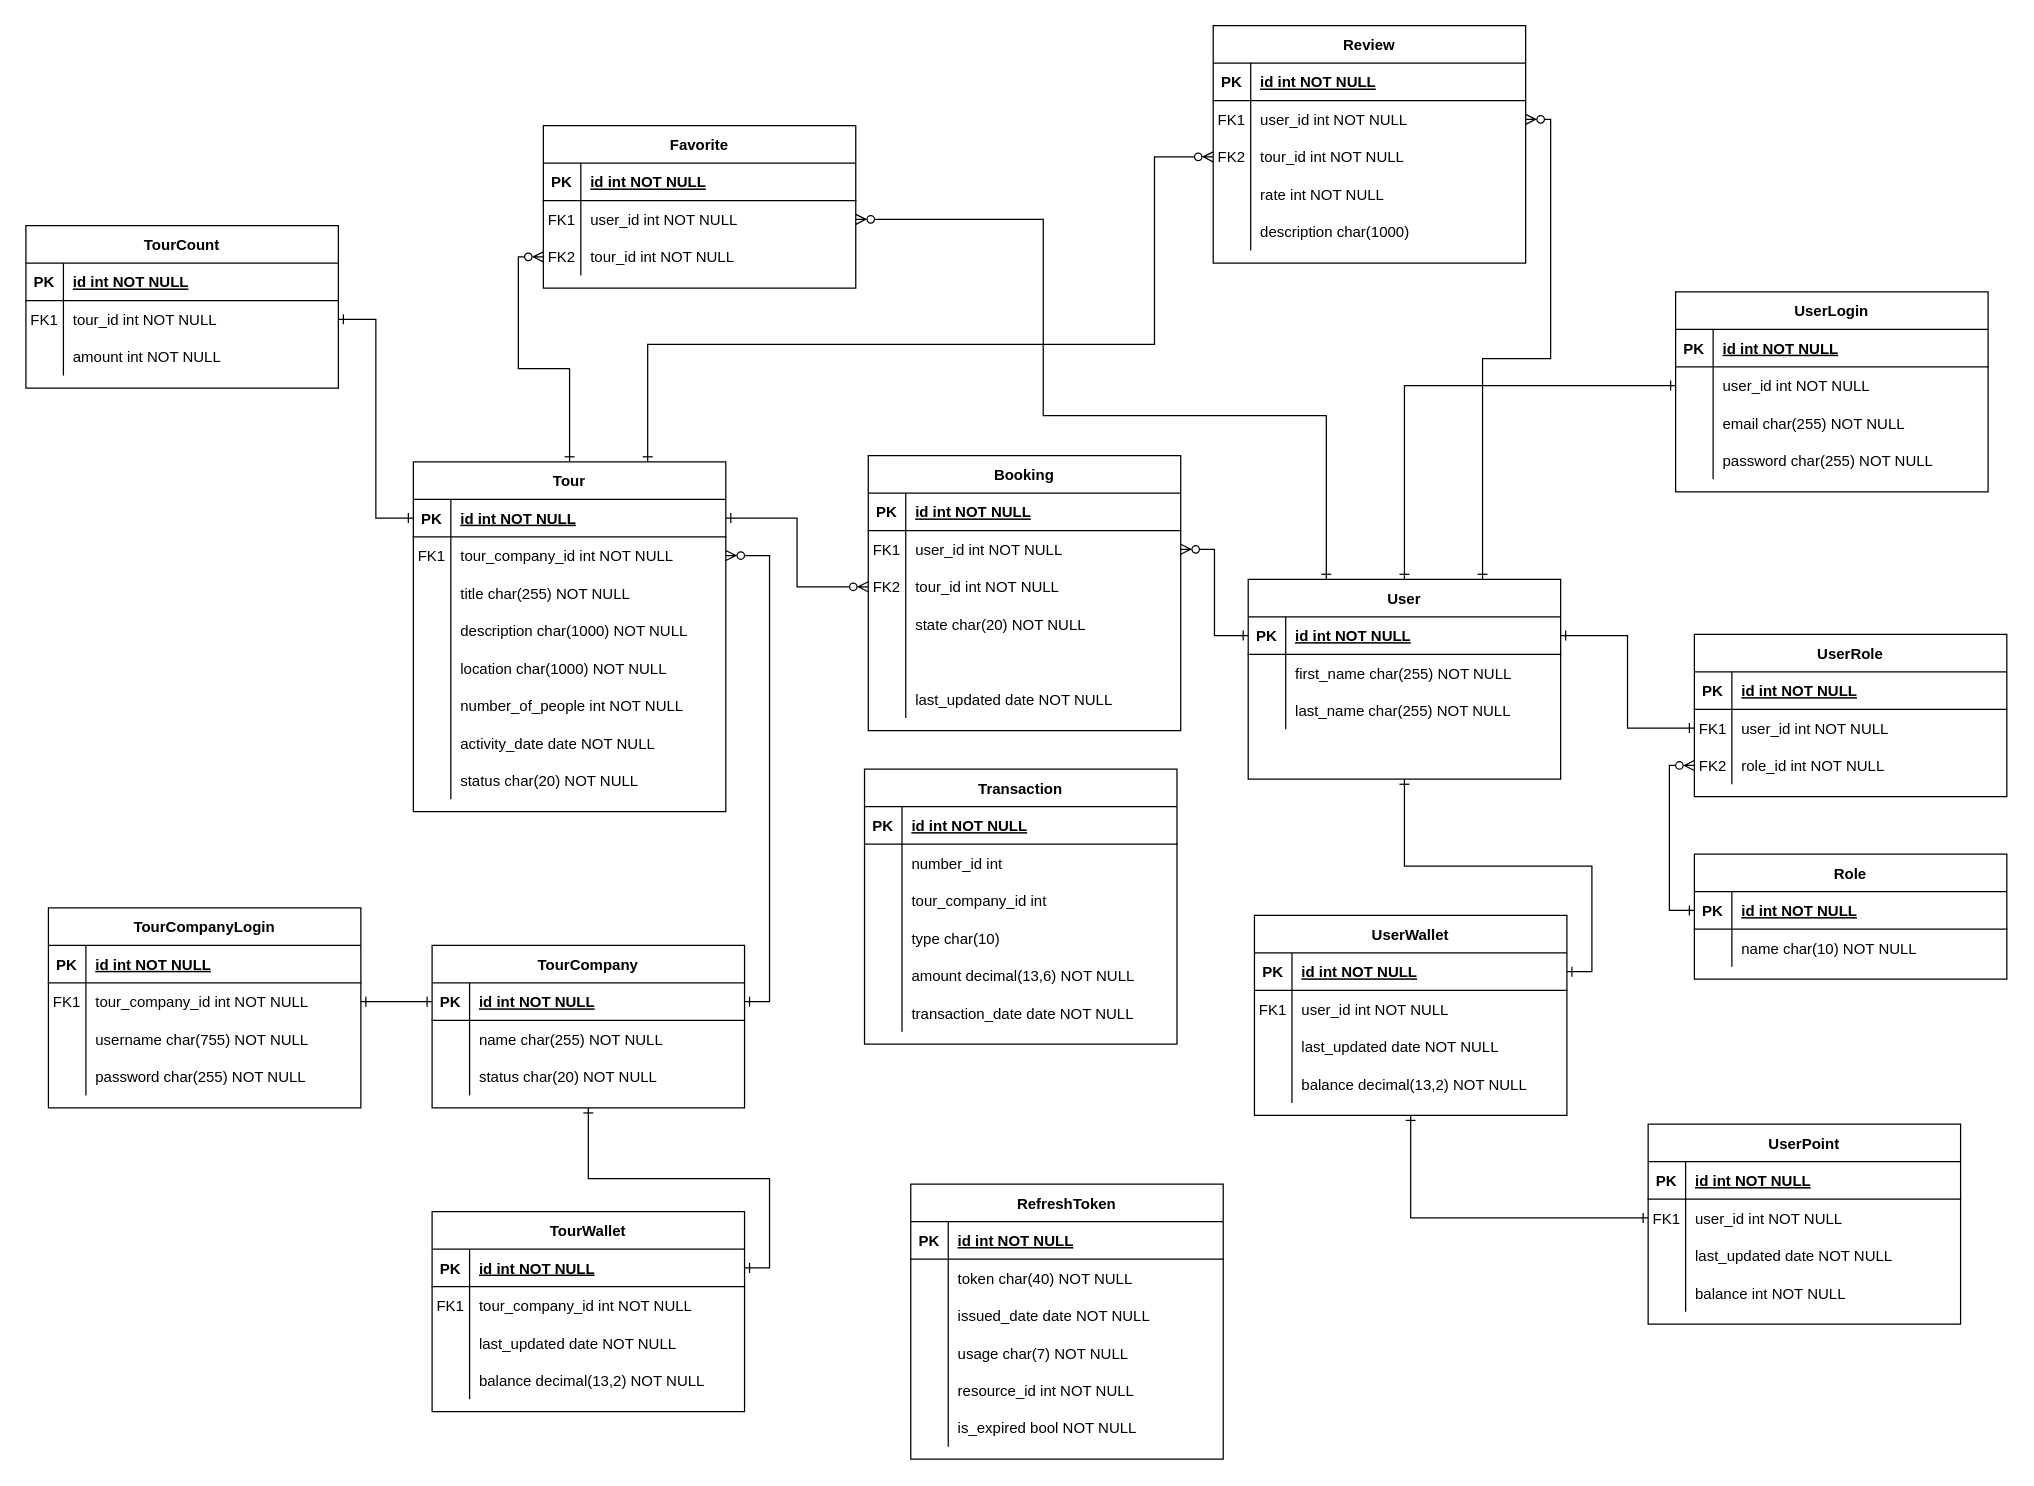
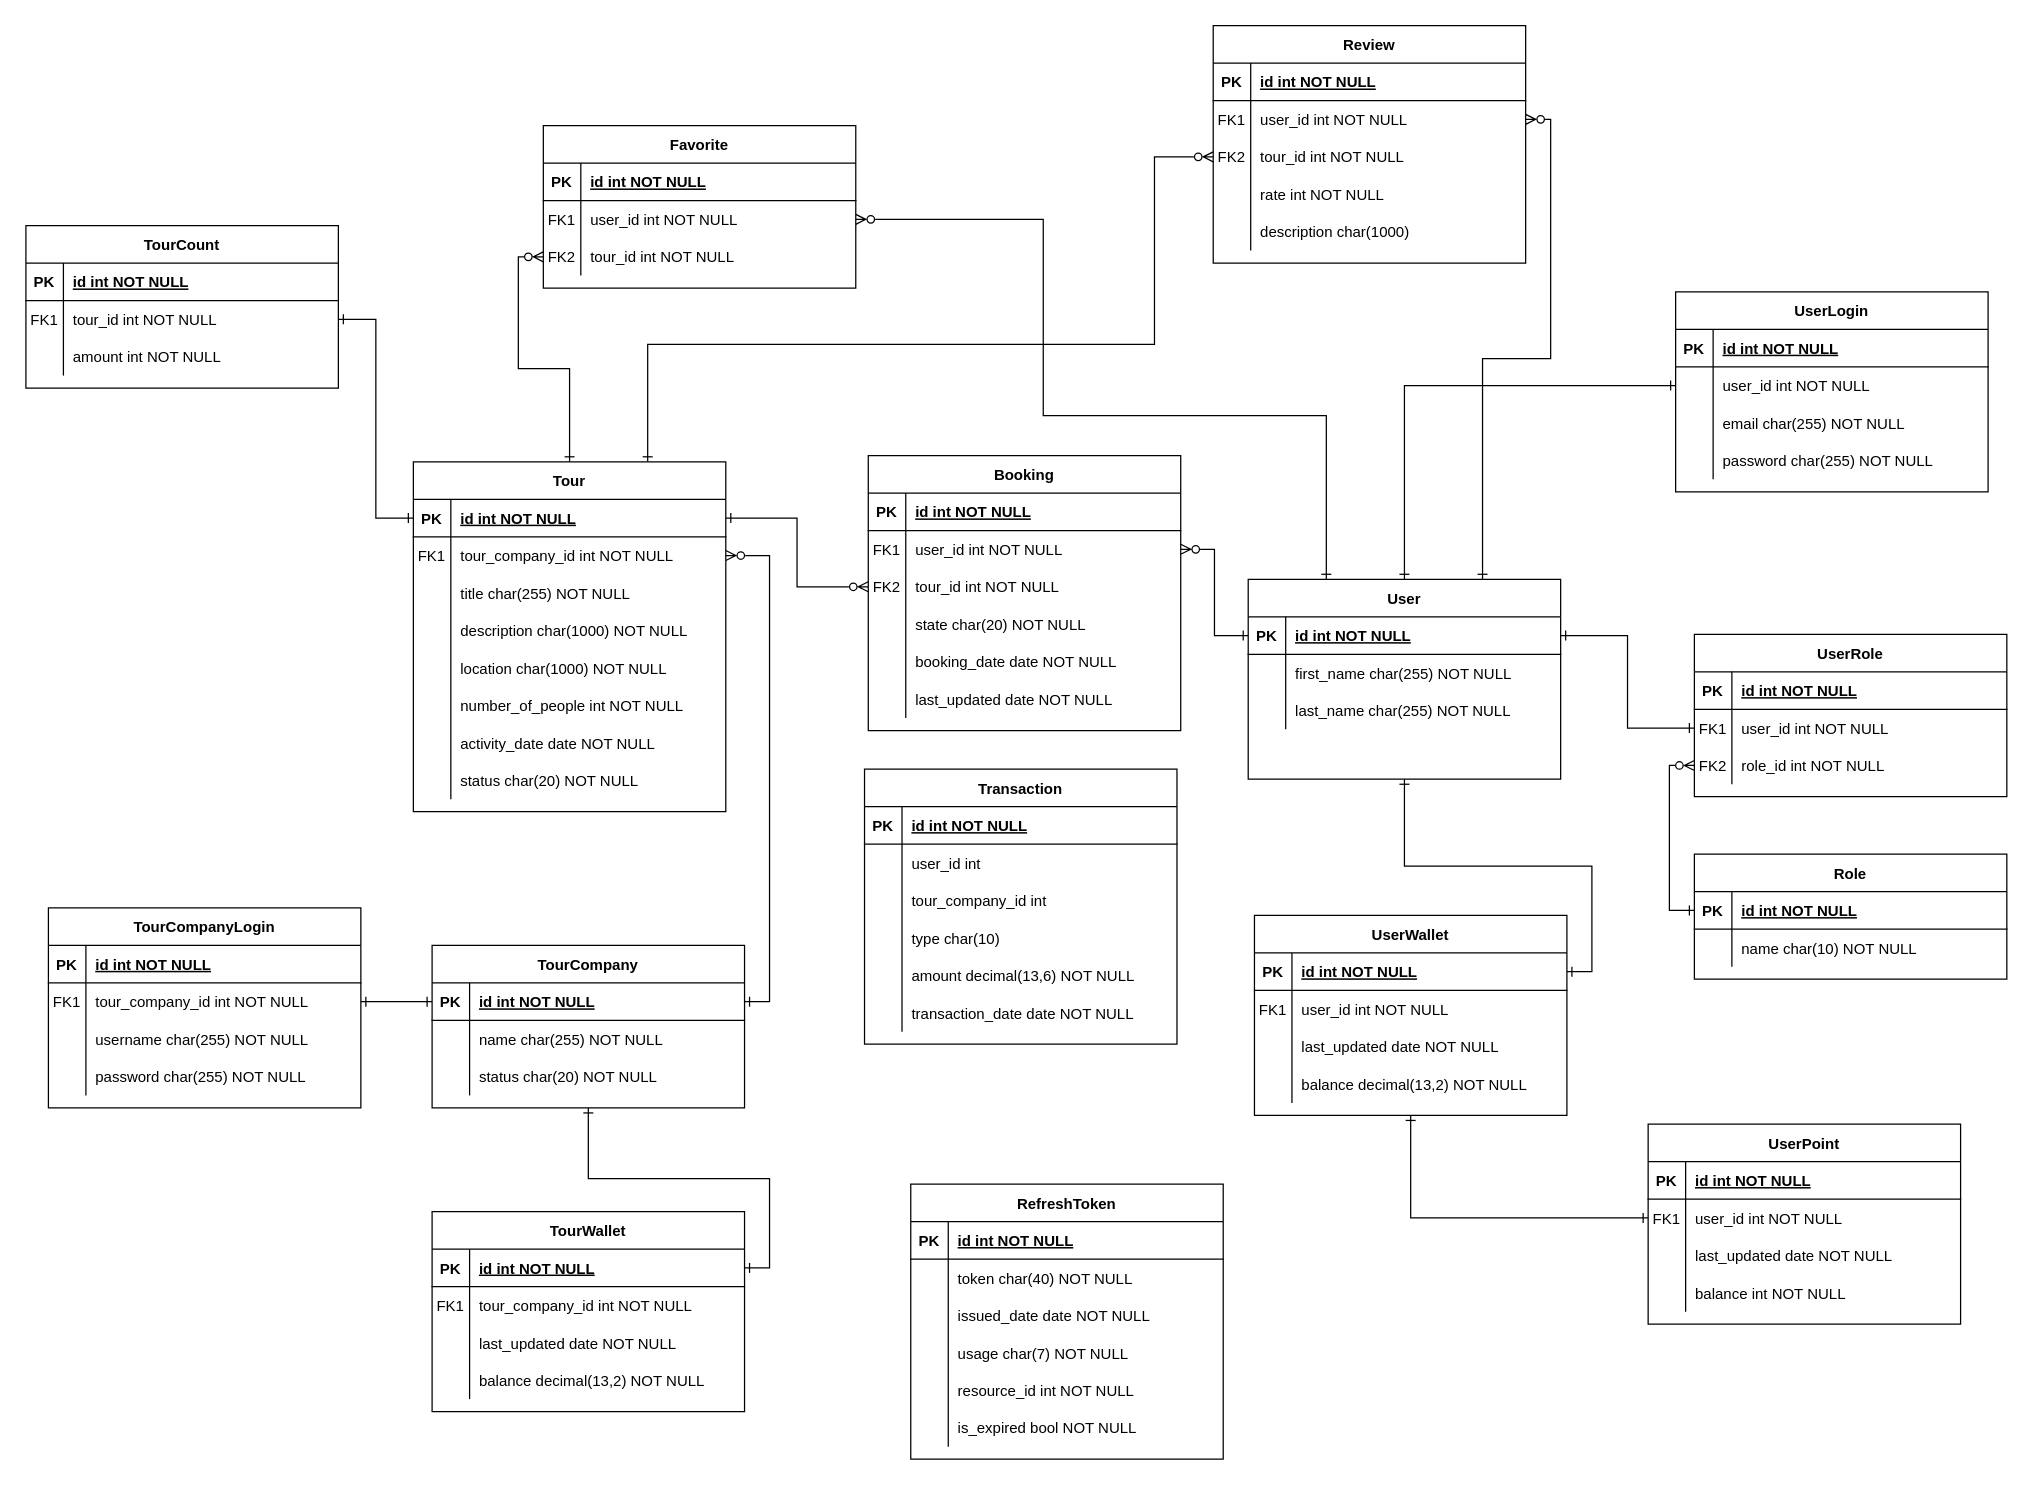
none -> (1043, 662)
(960, 864) -> (952, 864)
(203, 1040) -> (203, 1040)
